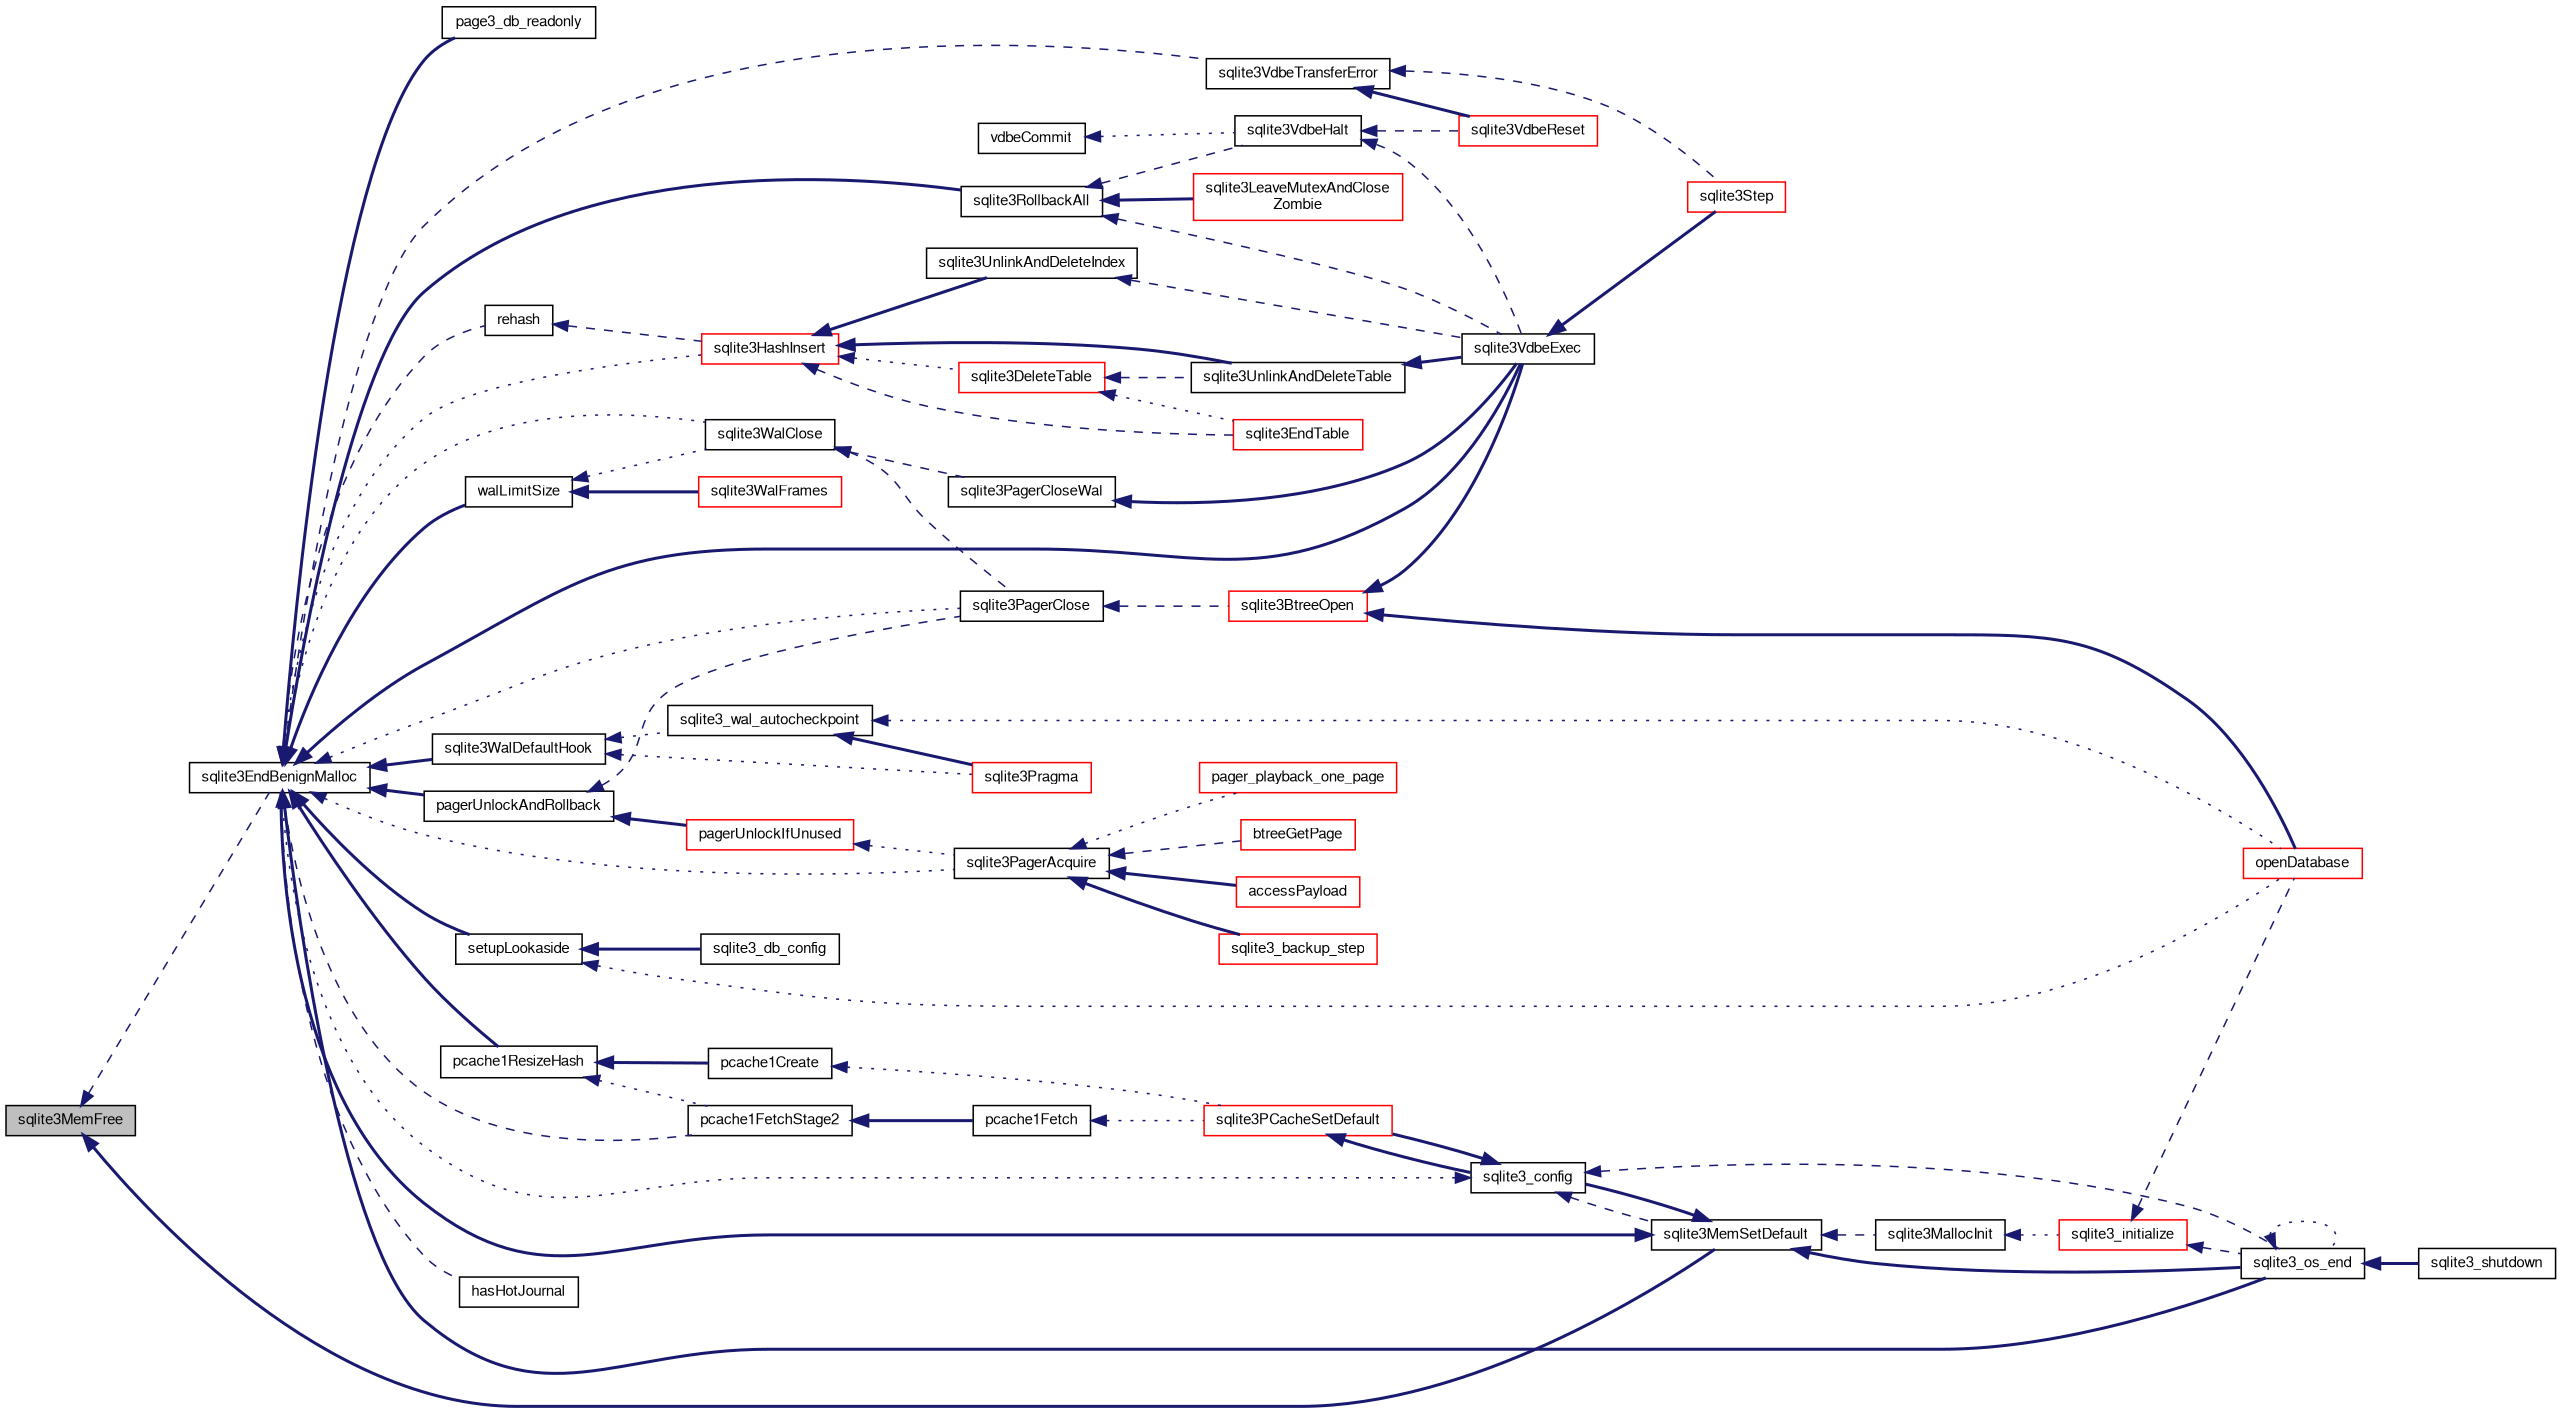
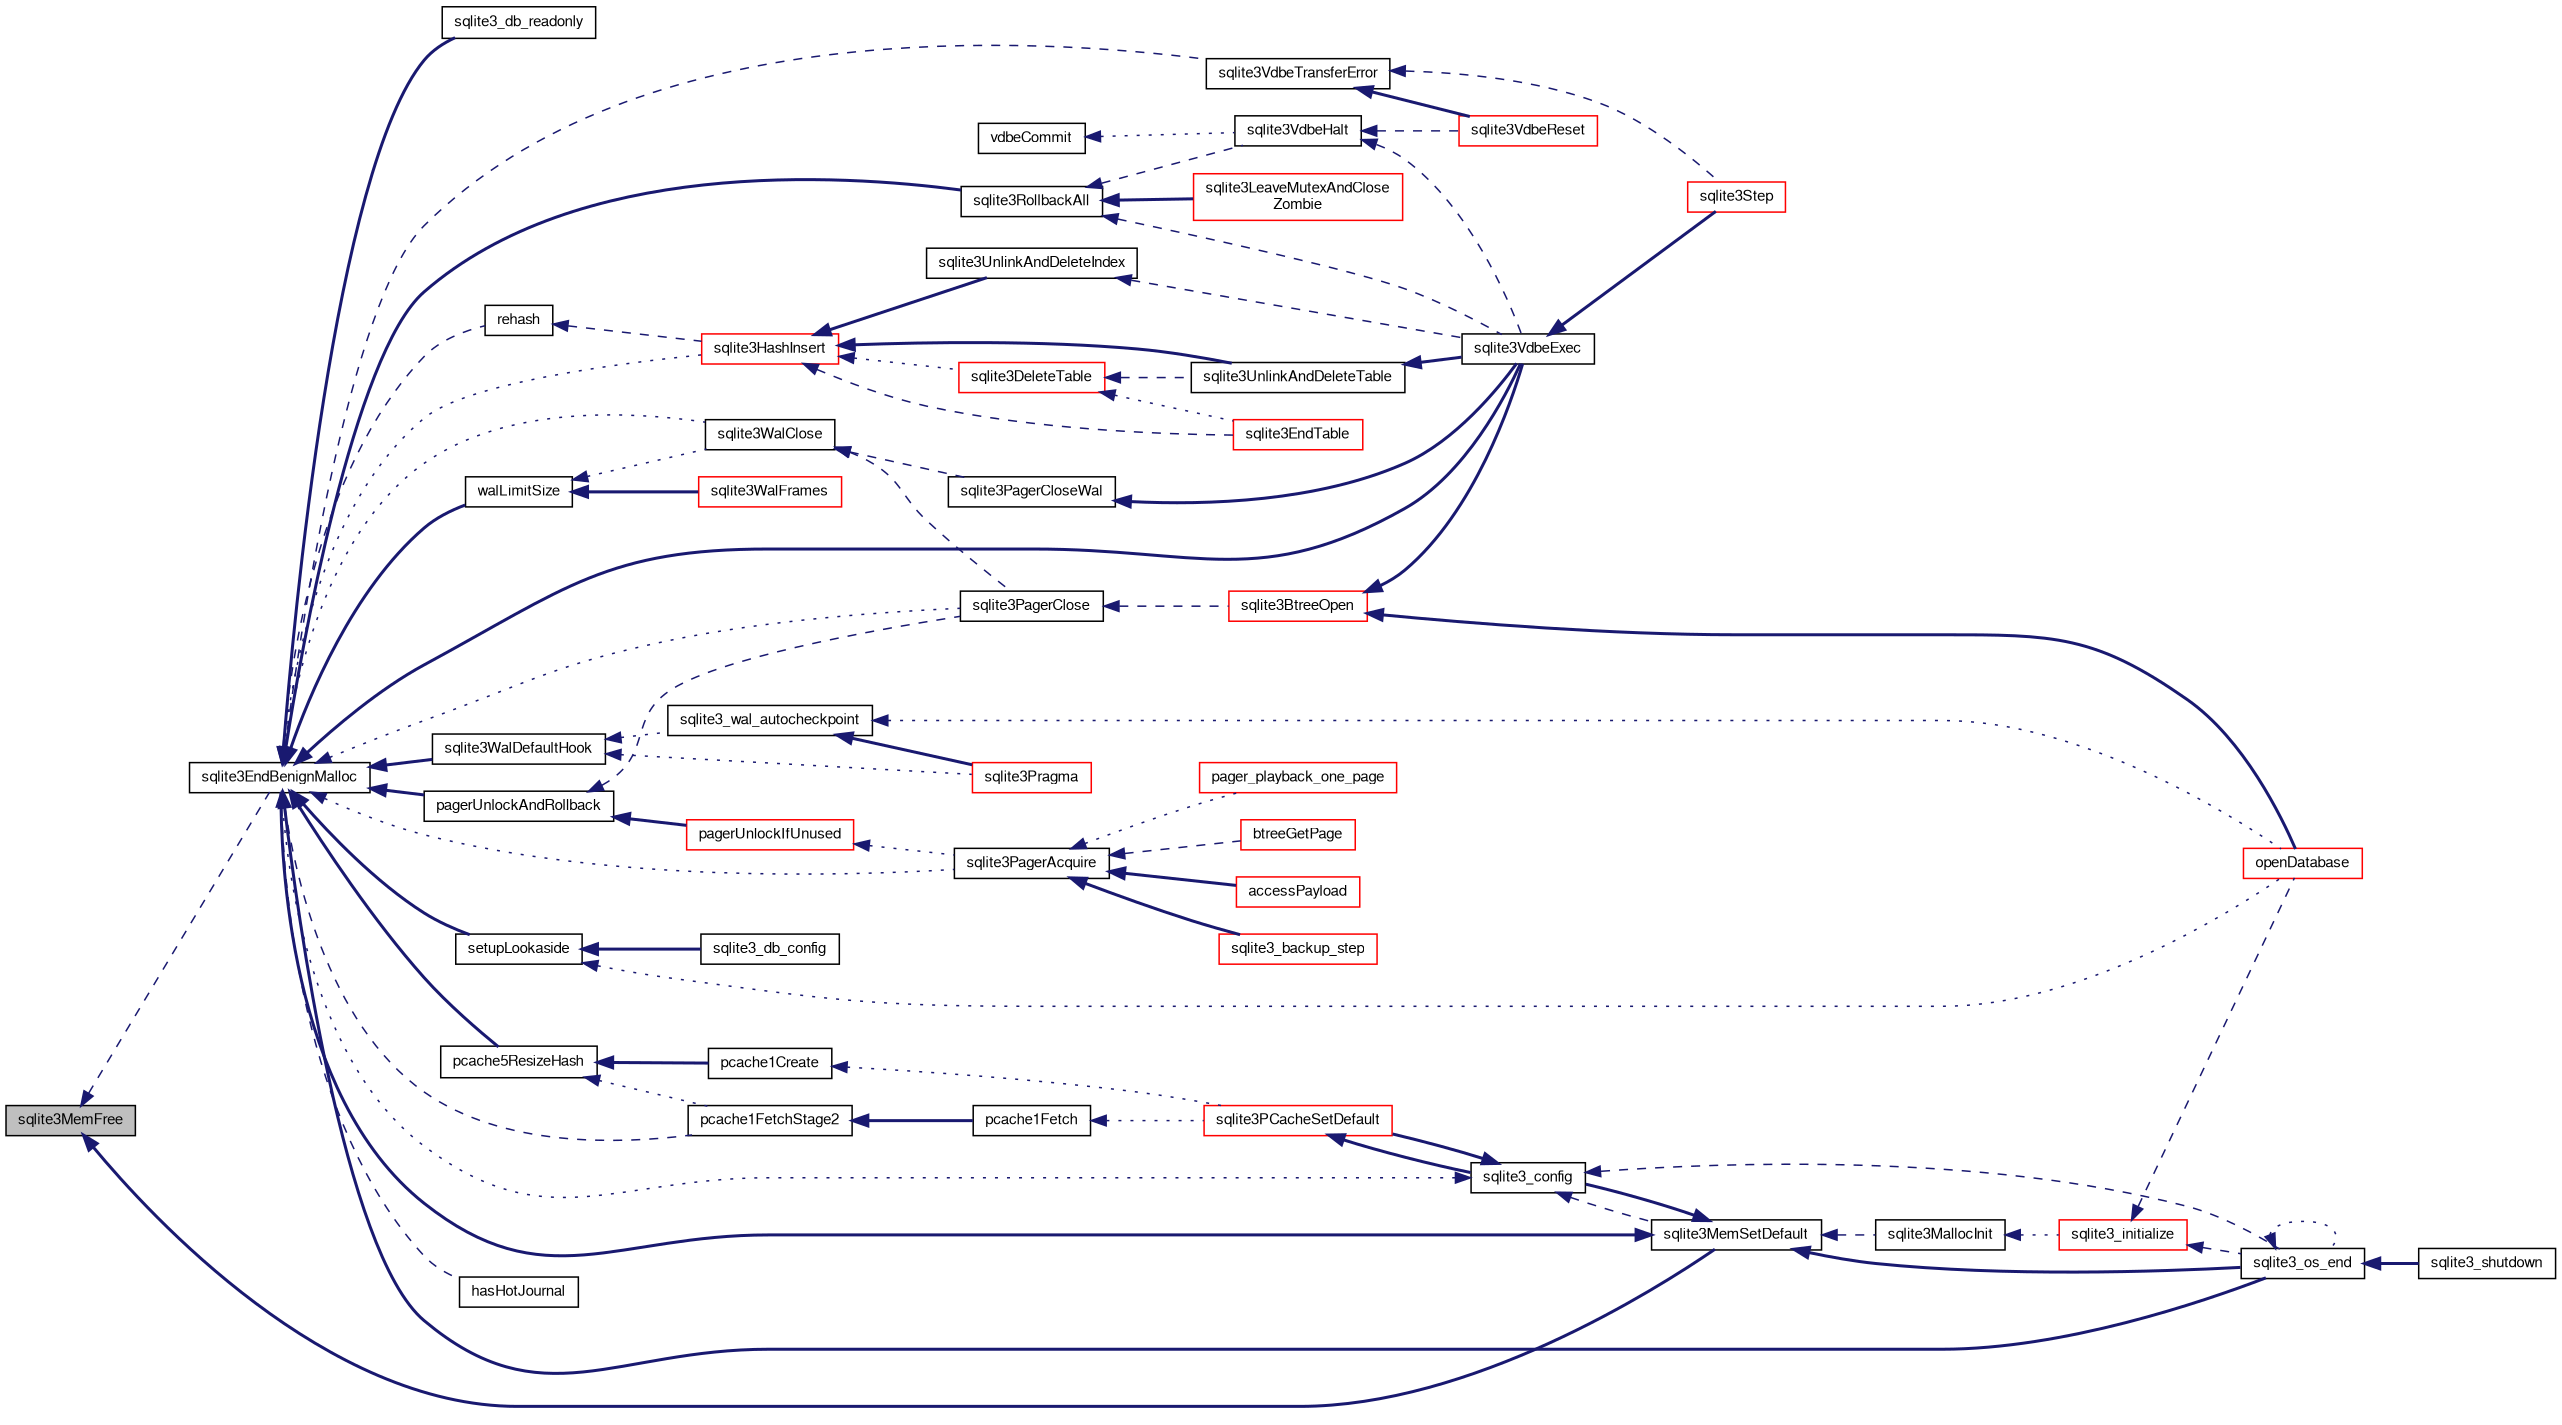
(519, 23) -> (519, 23)
(519, 1062) -> (519, 1062)
